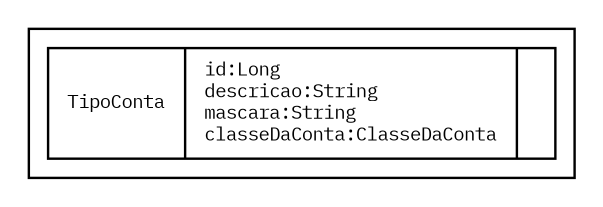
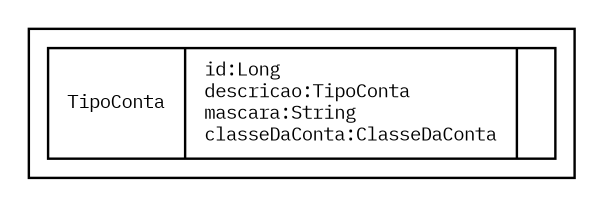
(292, 91) -> (308, 91)
